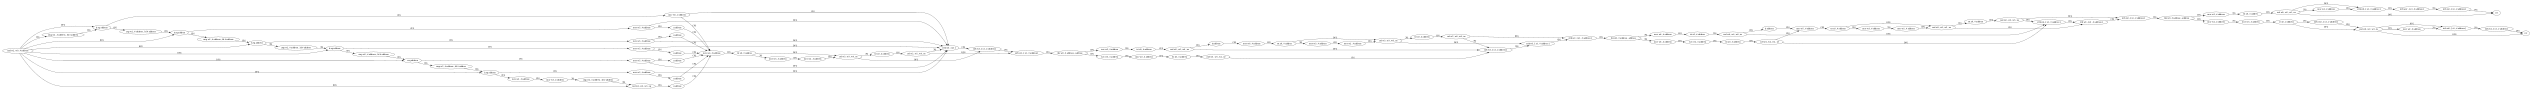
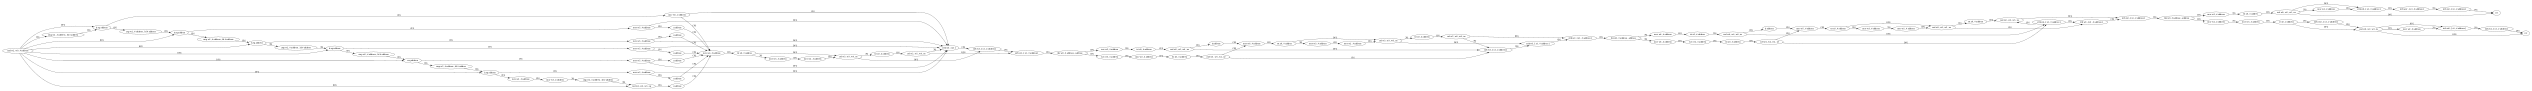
(2027, 21) -> (2028, 24)
none -> (1232, 51)
